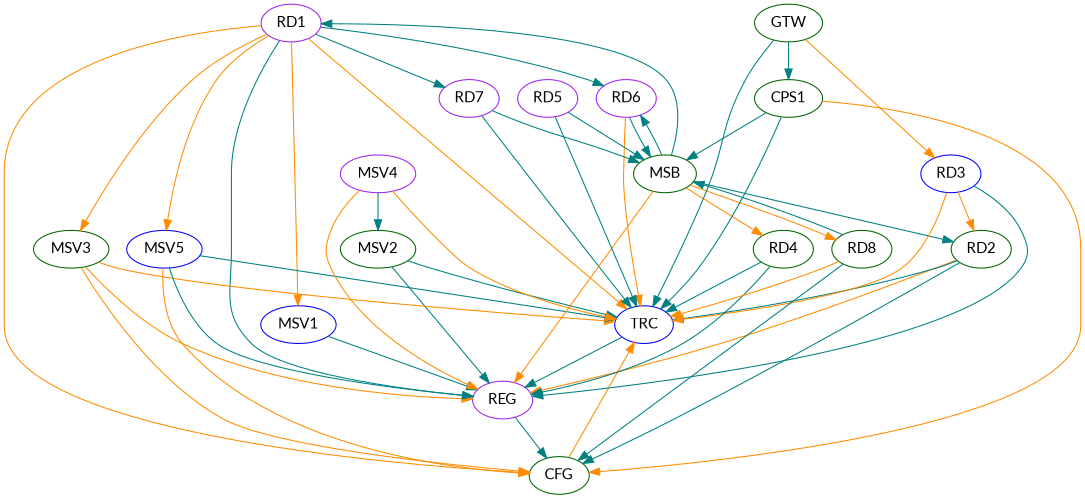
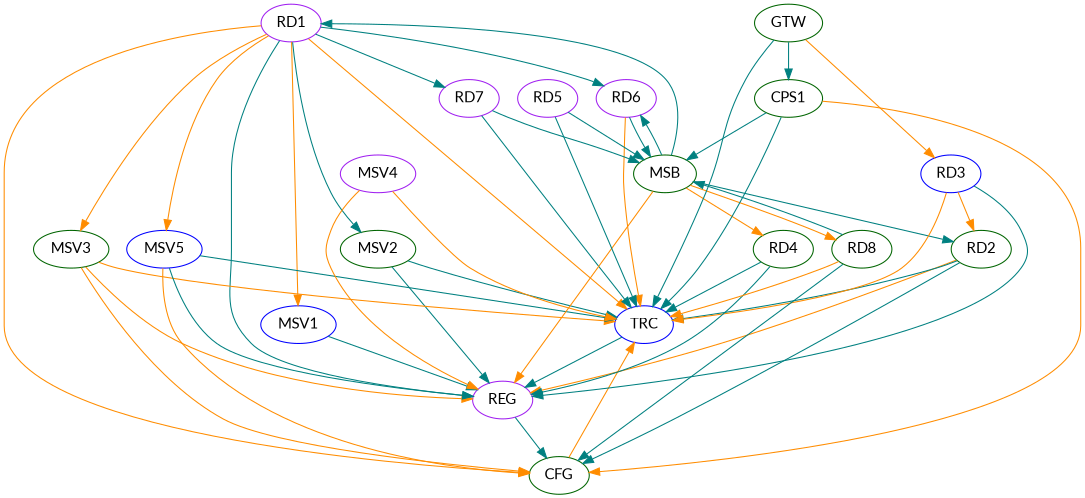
(378, 206) -> (310, 138)
